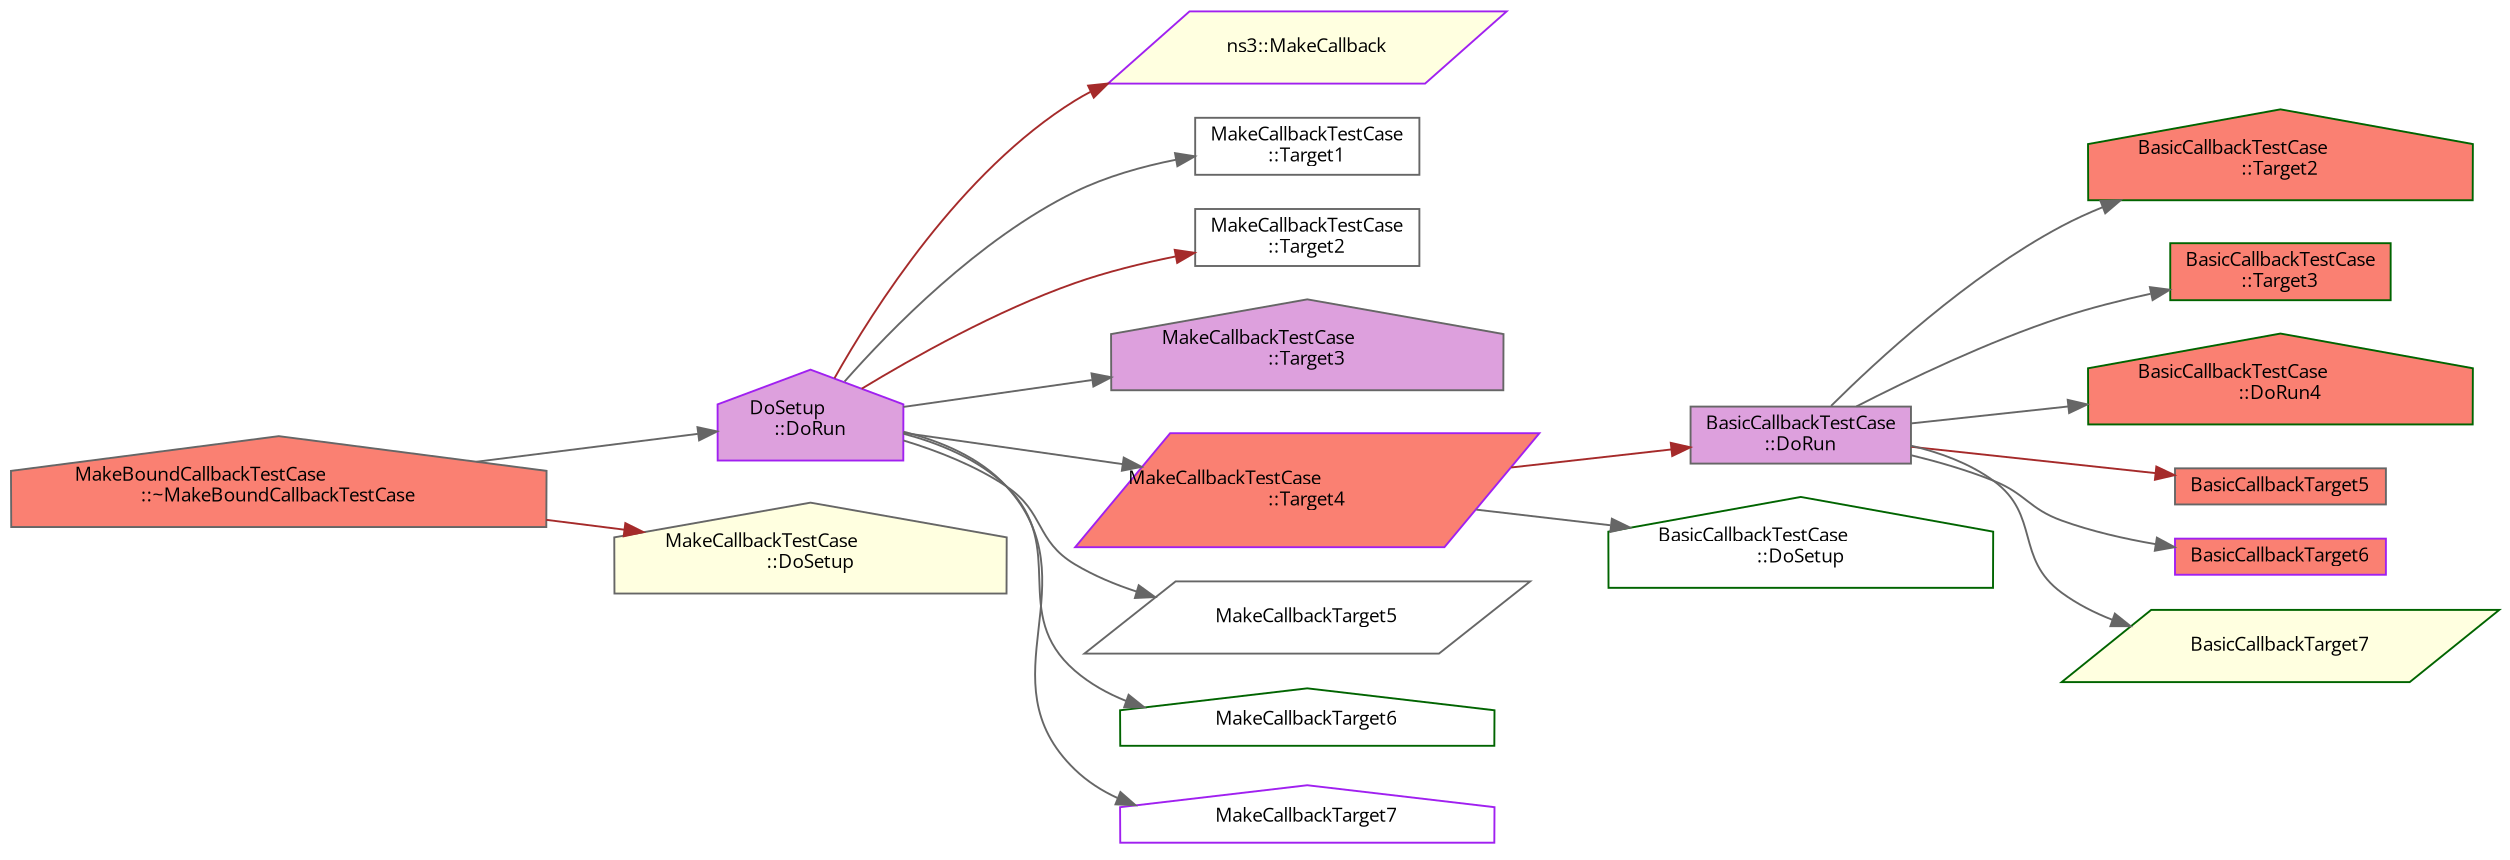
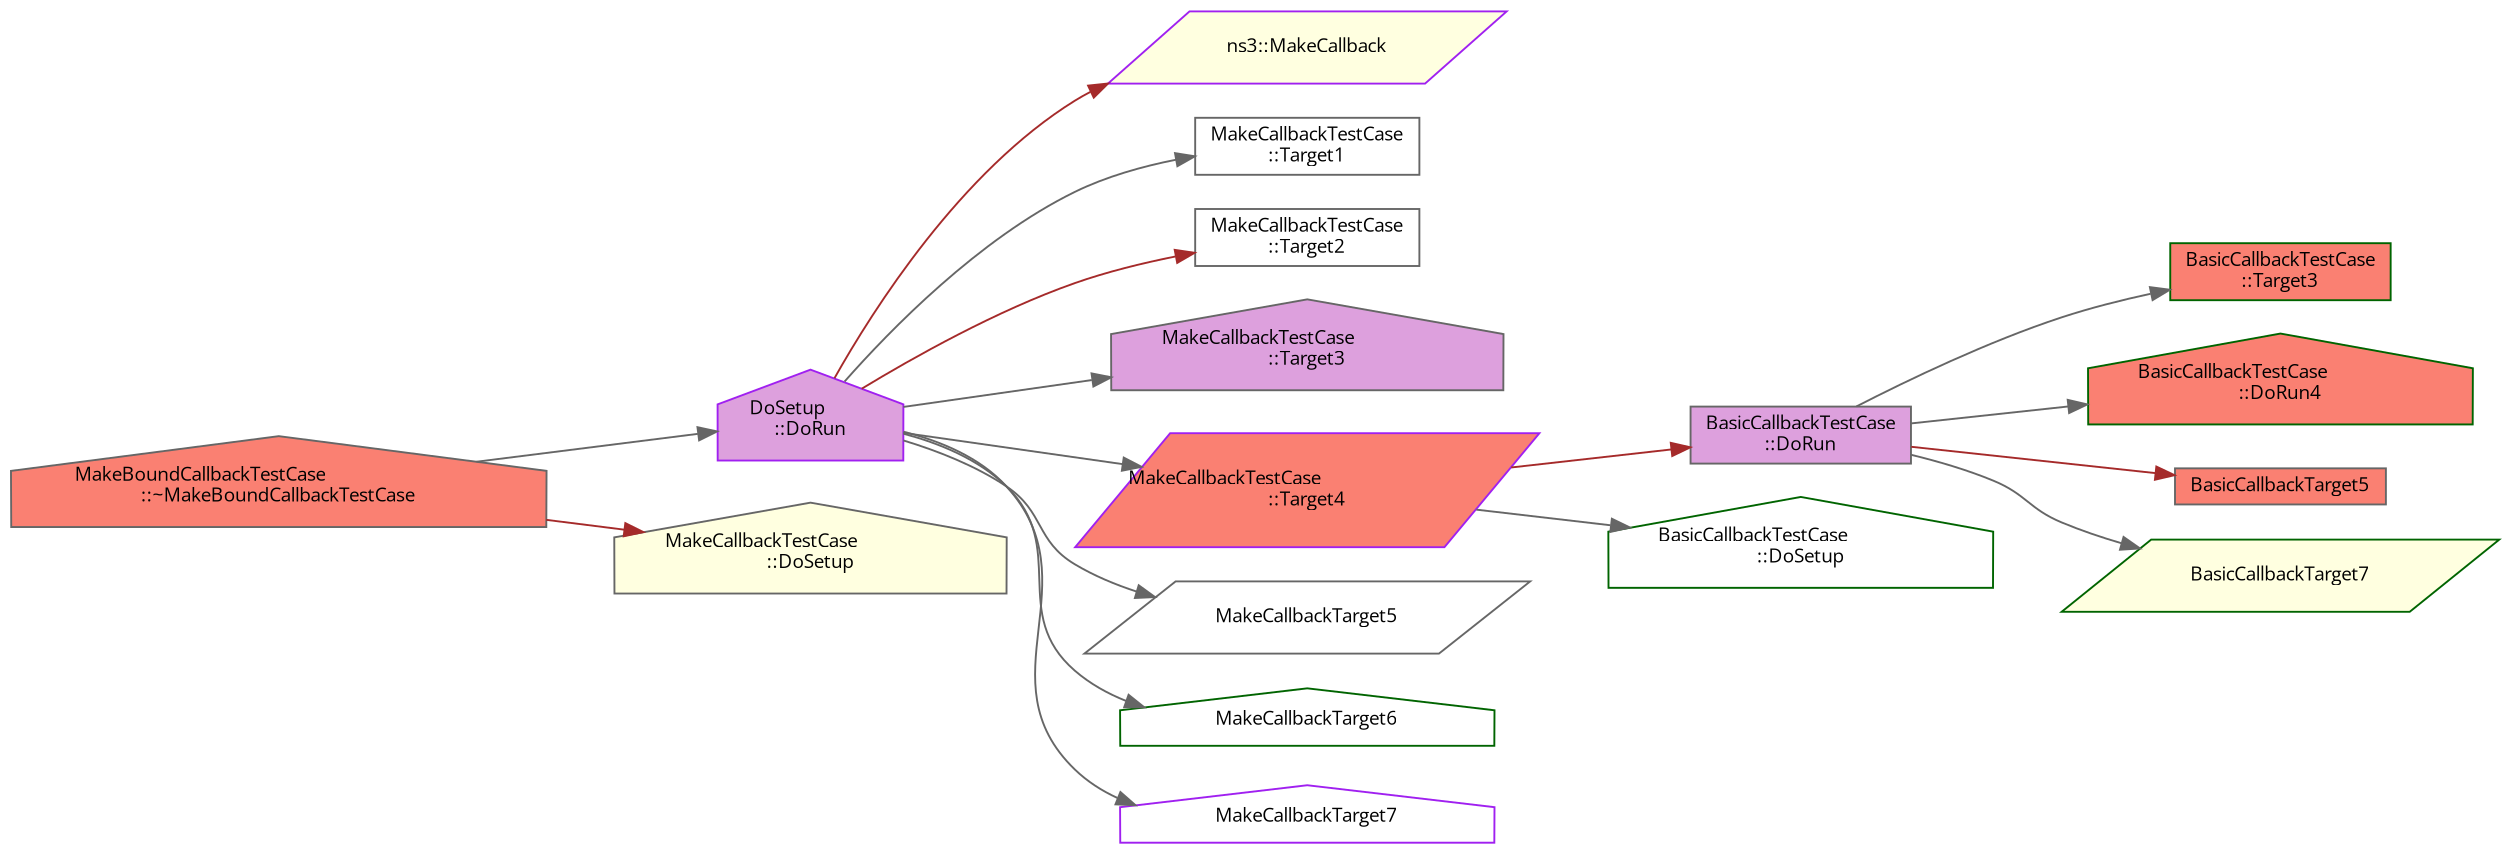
(2280, 160) -> none
(2280, 557) -> none
